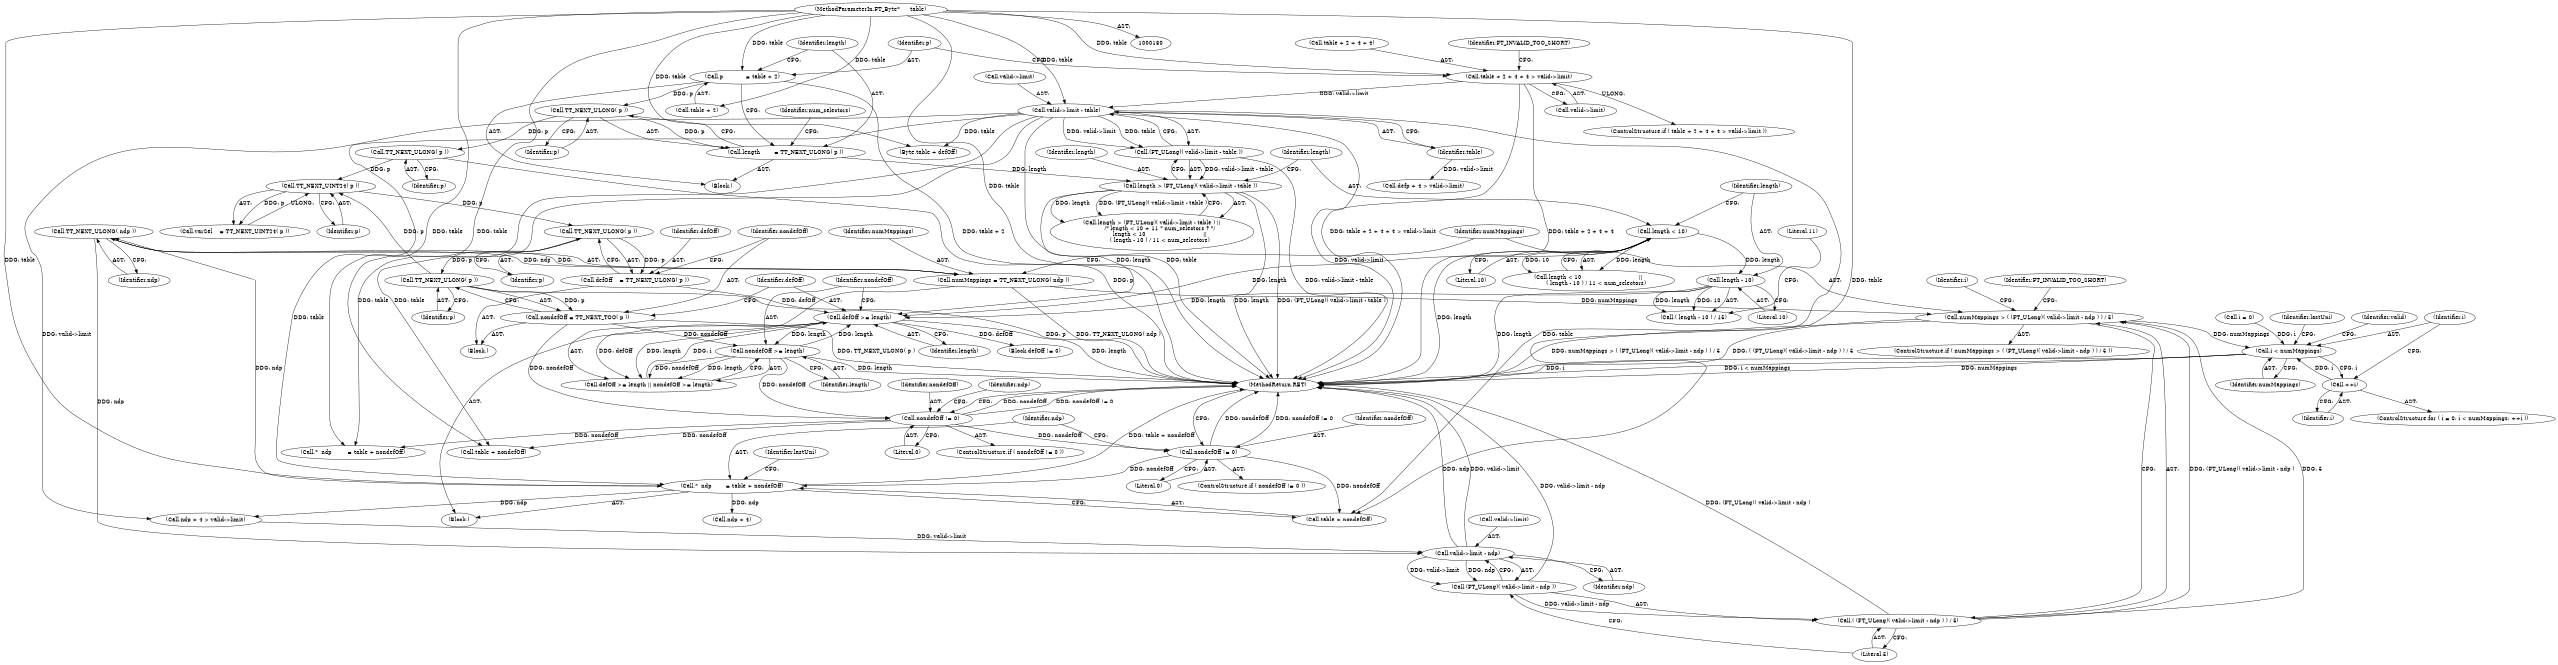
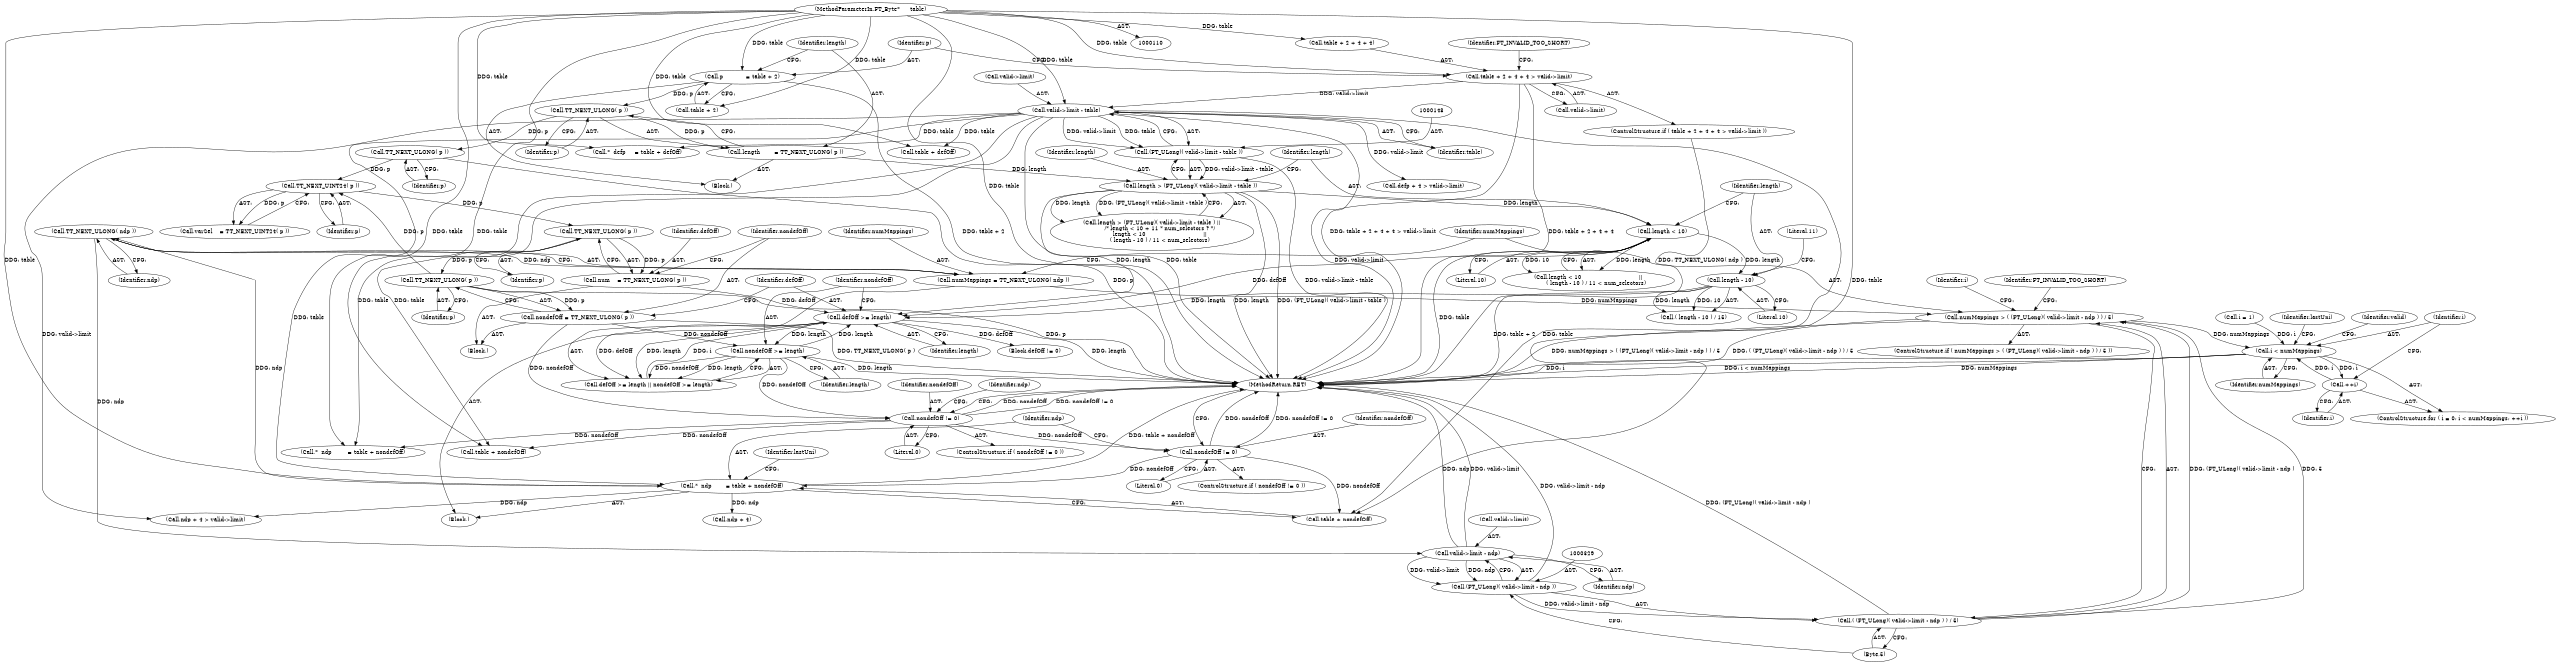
none -> (1120, 23)
(1151, 43) -> (1151, 43)
(1614, 94) -> (1614, 94)
(815, 111) -> none
none -> (1432, 111)
(745, 115) -> (719, 92)
none -> (637, 153)
(928, 153) -> (928, 153)
(1442, 168) -> (1273, 117)
(303, 203) -> (303, 203)
none -> (1454, 203)
(566, 260) -> (566, 260)
(1781, 275) -> (1791, 265)
(635, 281) -> (635, 281)
(1270, 281) -> (1270, 281)
(578, 318) -> (578, 318)
(1455, 318) -> (1455, 318)
(2239, 318) -> (2239, 318)
(1515, 335) -> (1515, 335)
(1122, 339) -> (1606, 297)
(2349, 368) -> (2349, 368)
none -> (2384, 376)
(839, 537) -> none
none -> (1582, 554)
(1875, 655) -> (1875, 655)
